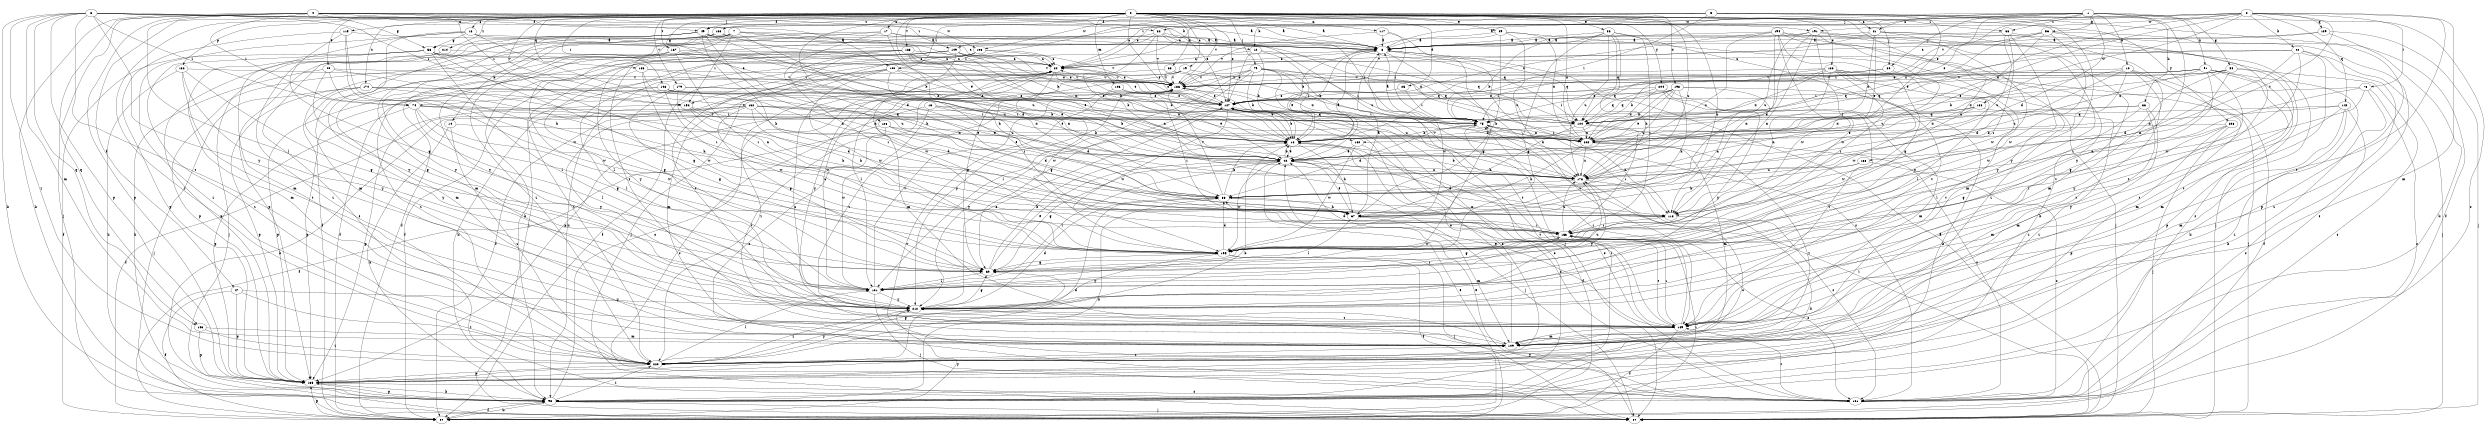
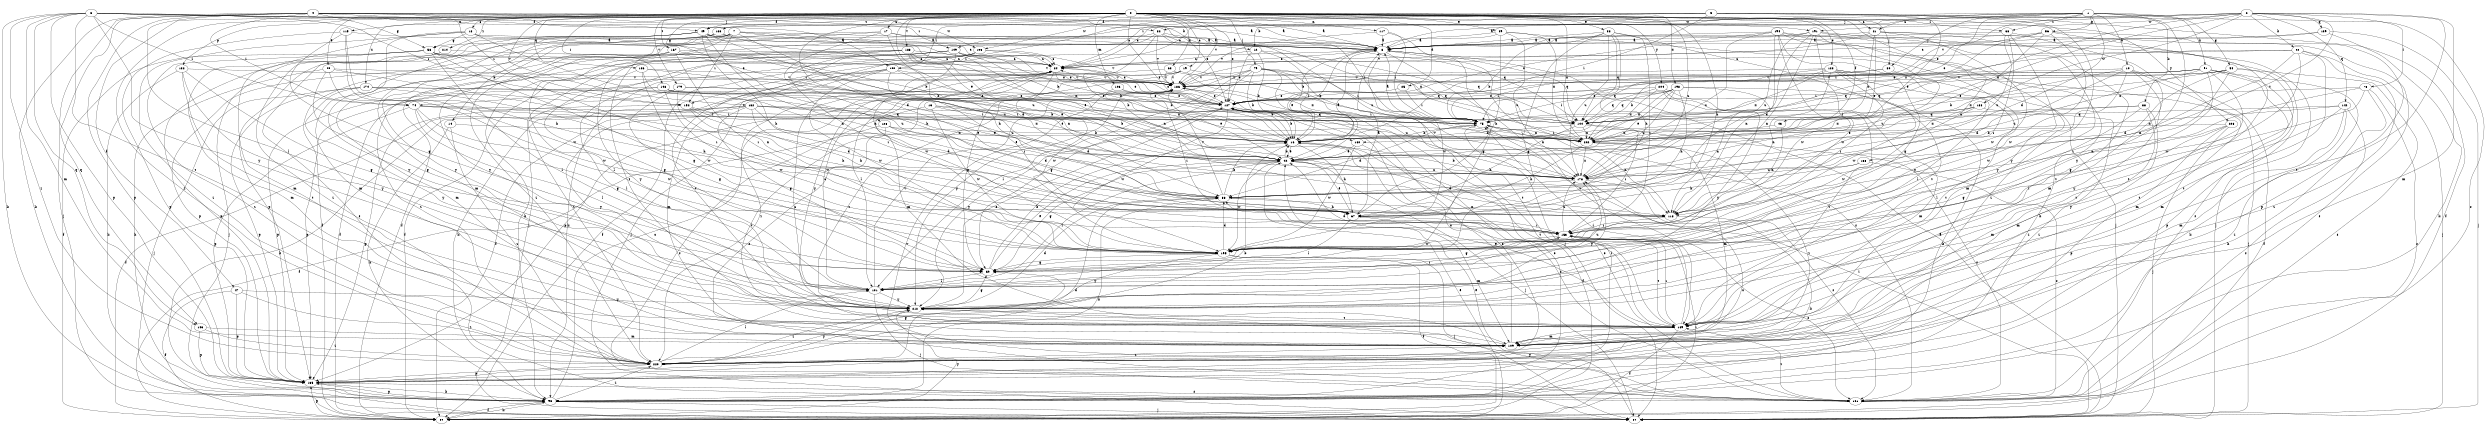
none -> (1780, 124)
(842, 191) -> (1073, 232)
